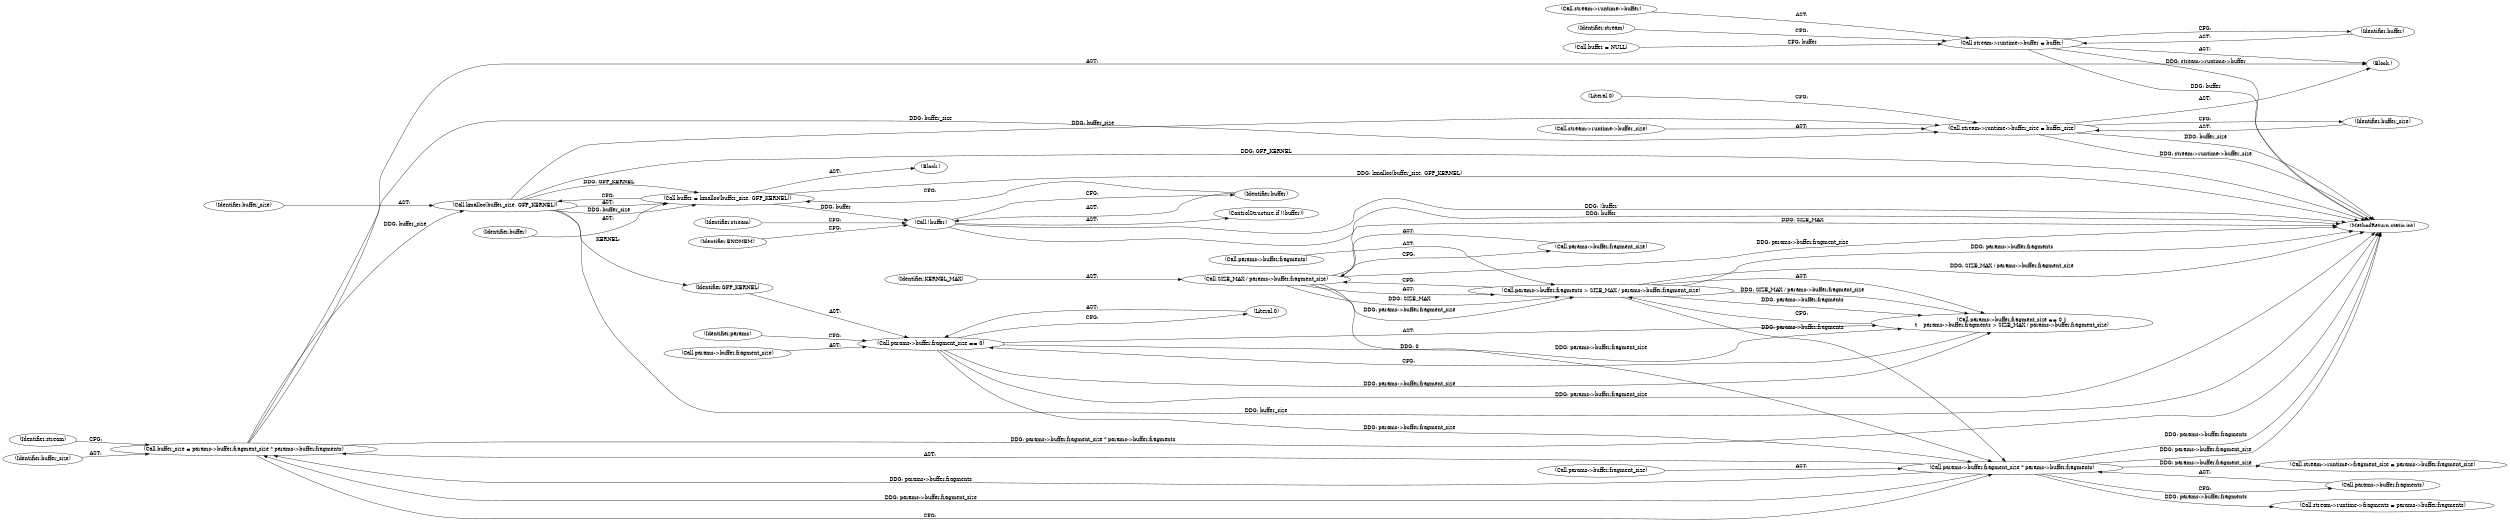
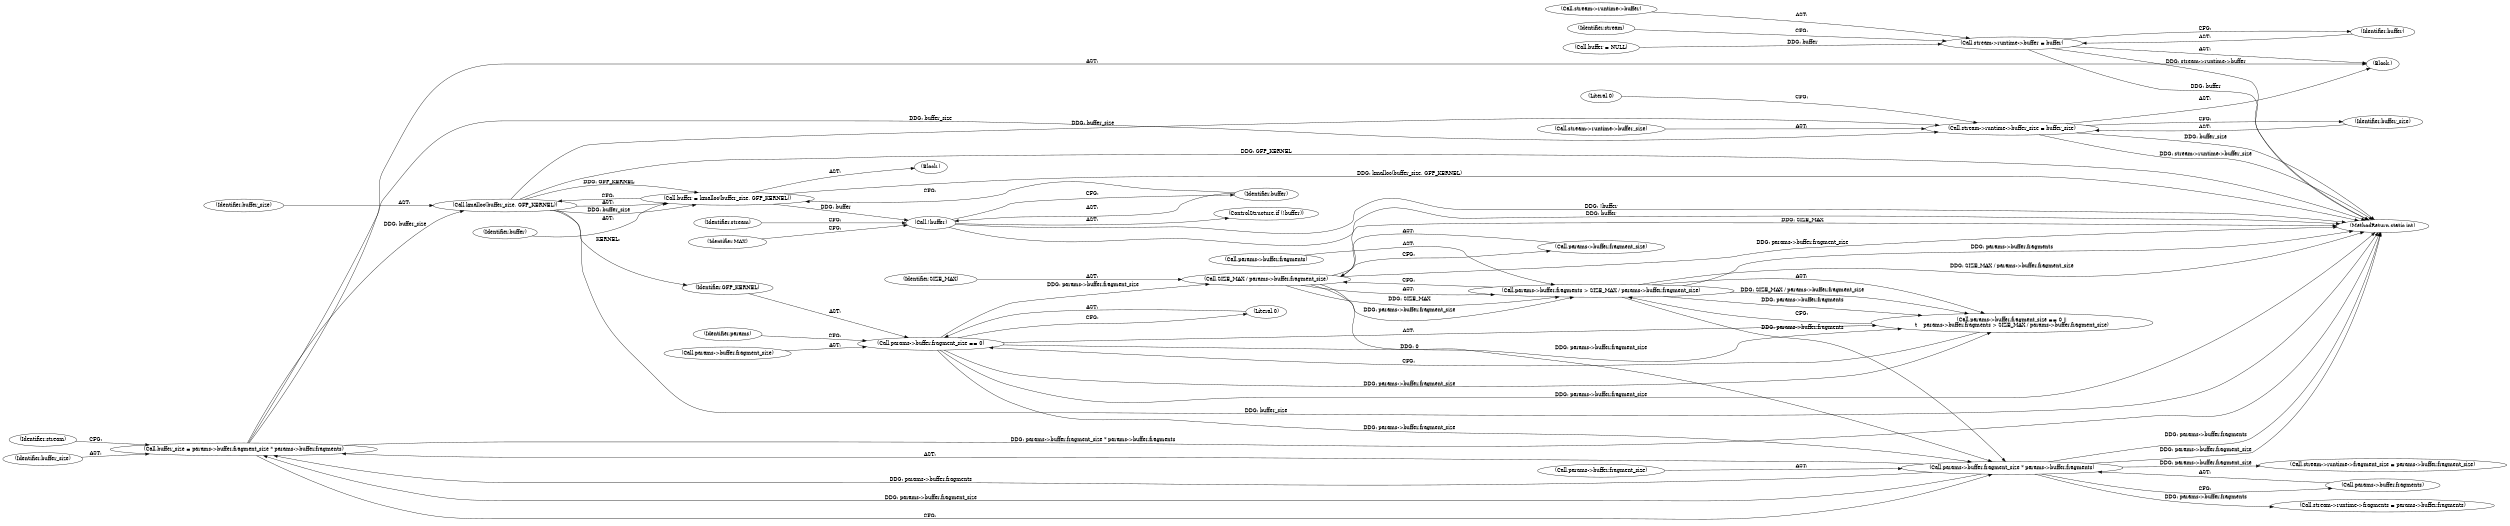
(1802, 42) -> (1802, 42)
(728, 242) -> (728, 242)
(931, 279) -> (931, 279)
none -> (1069, 297)
